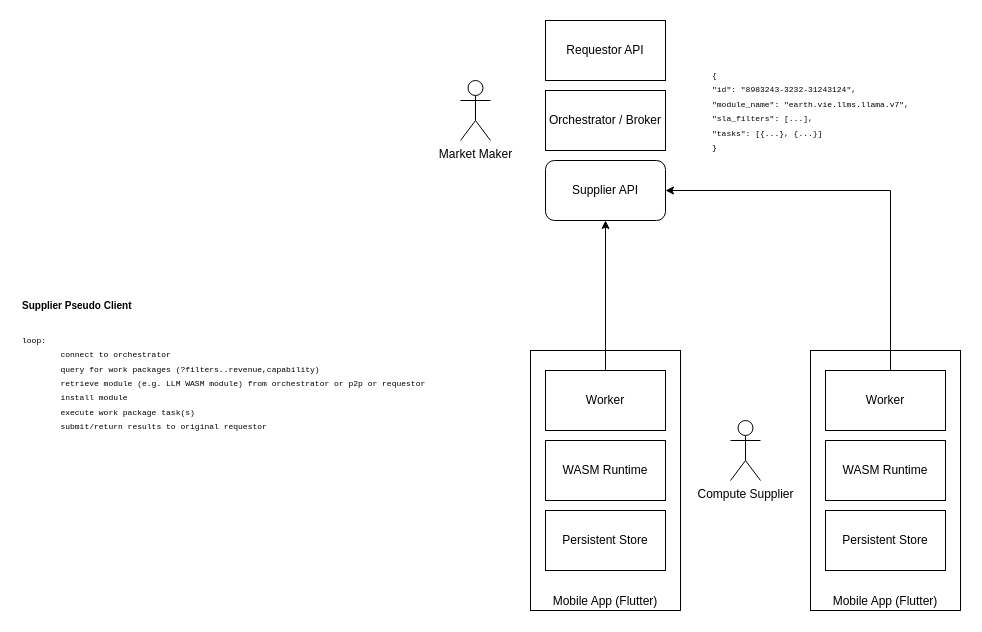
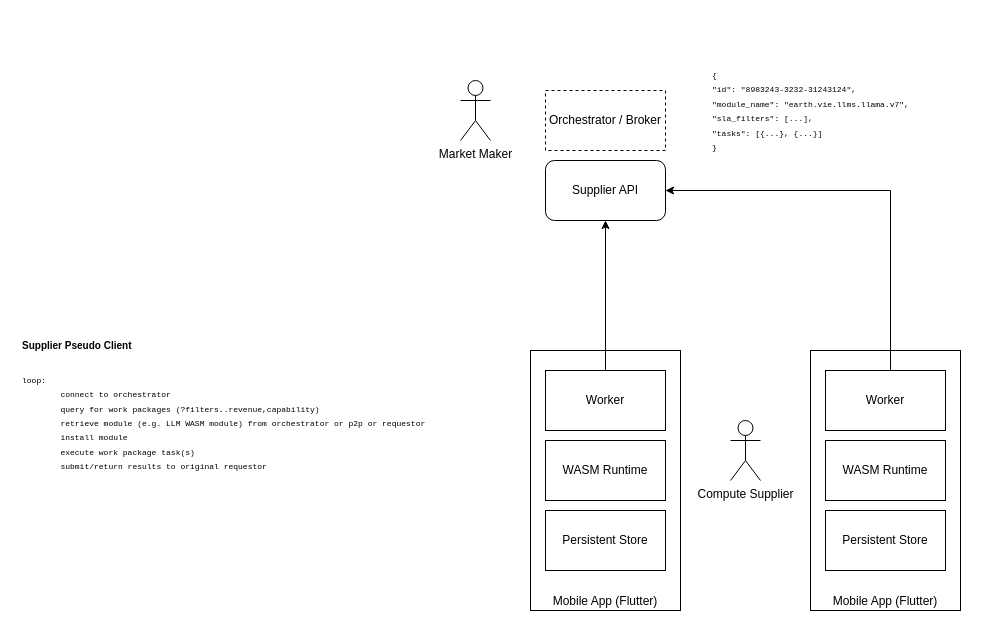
(606, 51) -> none
(606, 121) -> (606, 121)
(226, 376) -> (226, 416)
